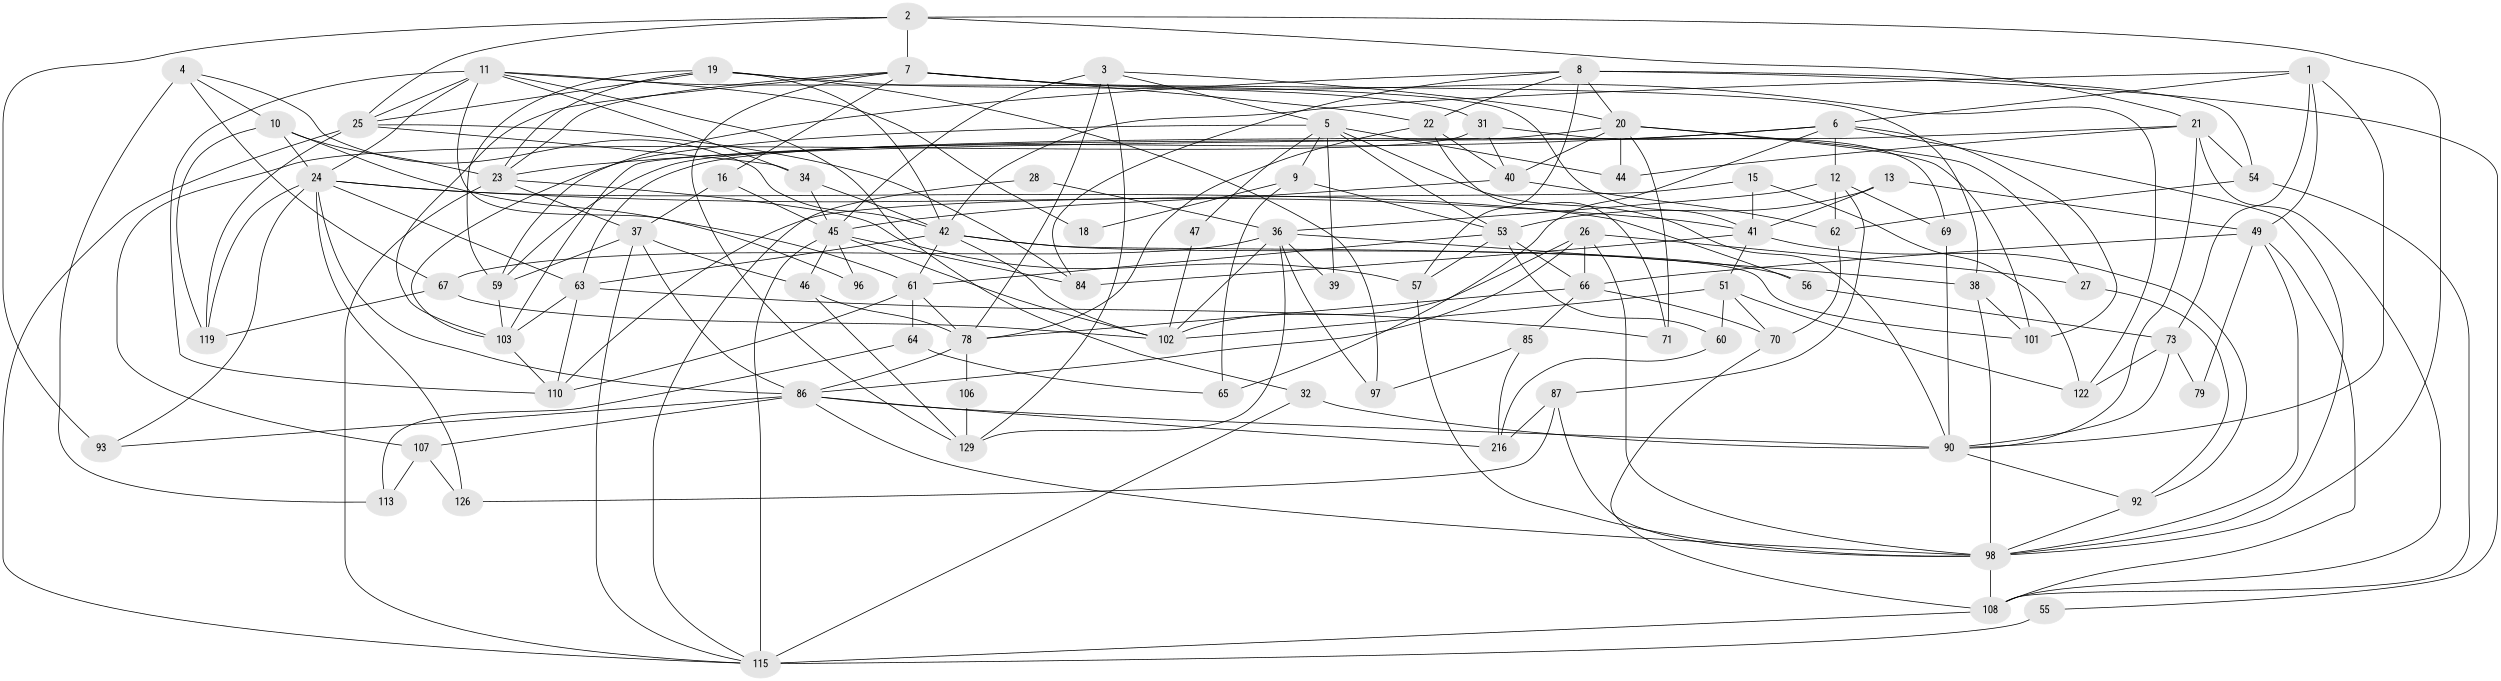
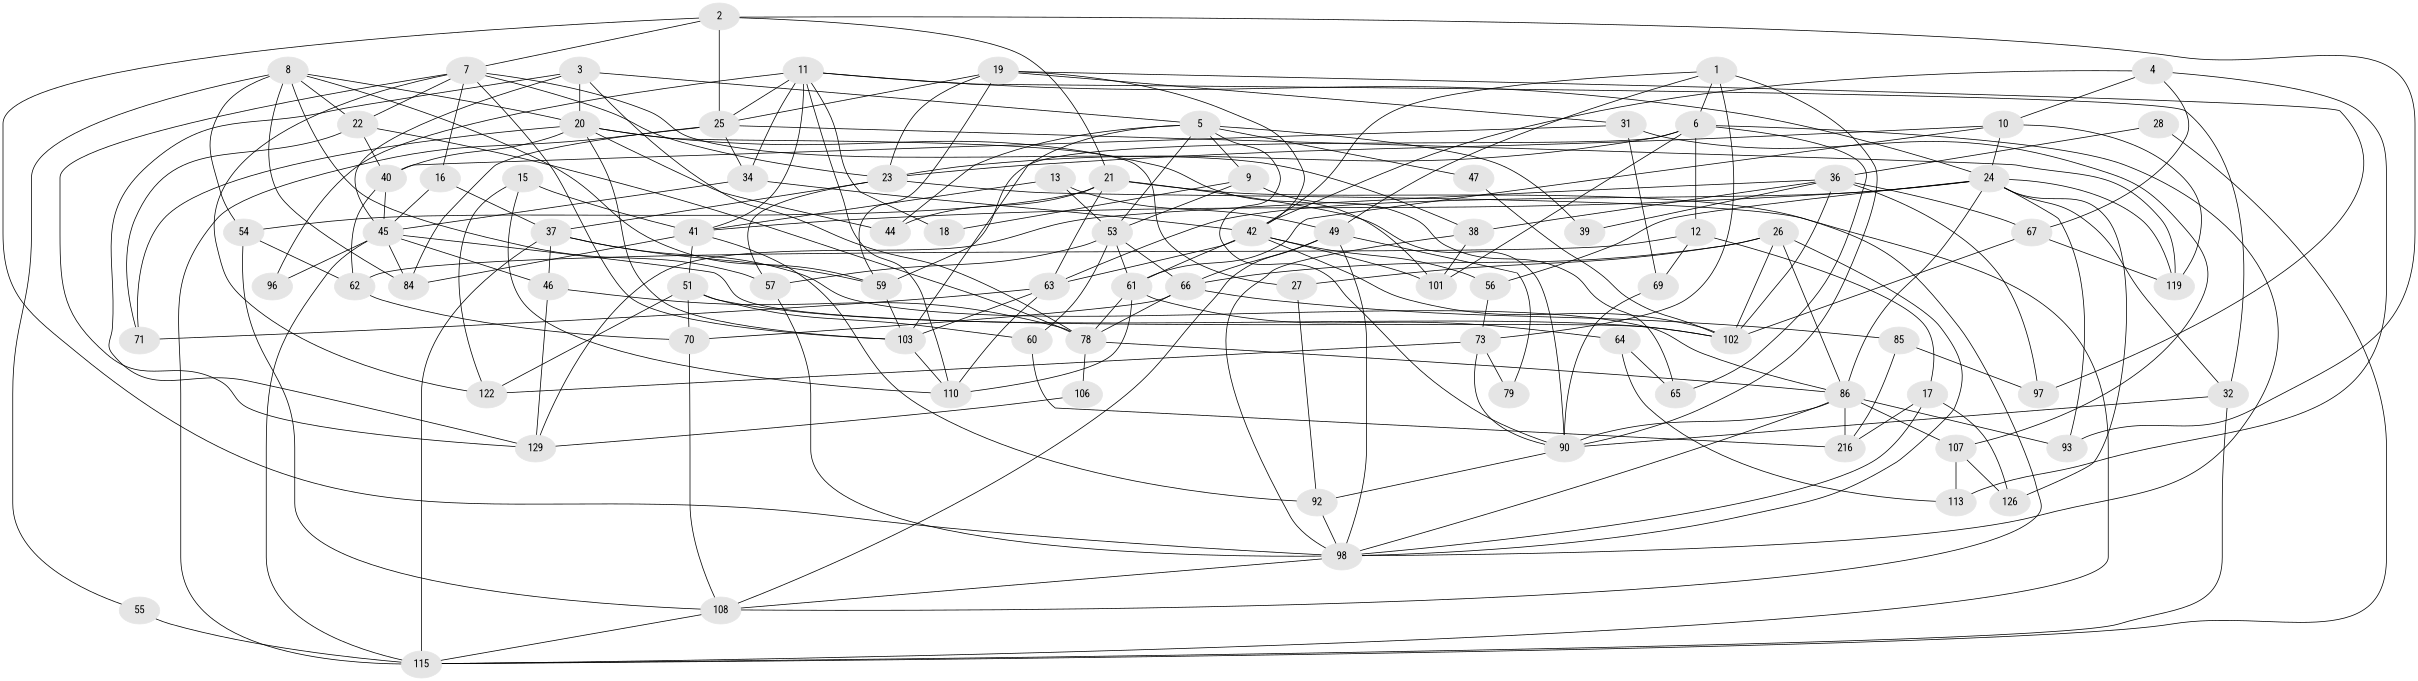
(1519, 214) -> none
none -> (2132, 279)
(1556, 394) -> (1928, 394)
